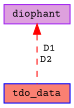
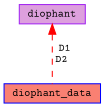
(37, 93) -> (52, 93)
